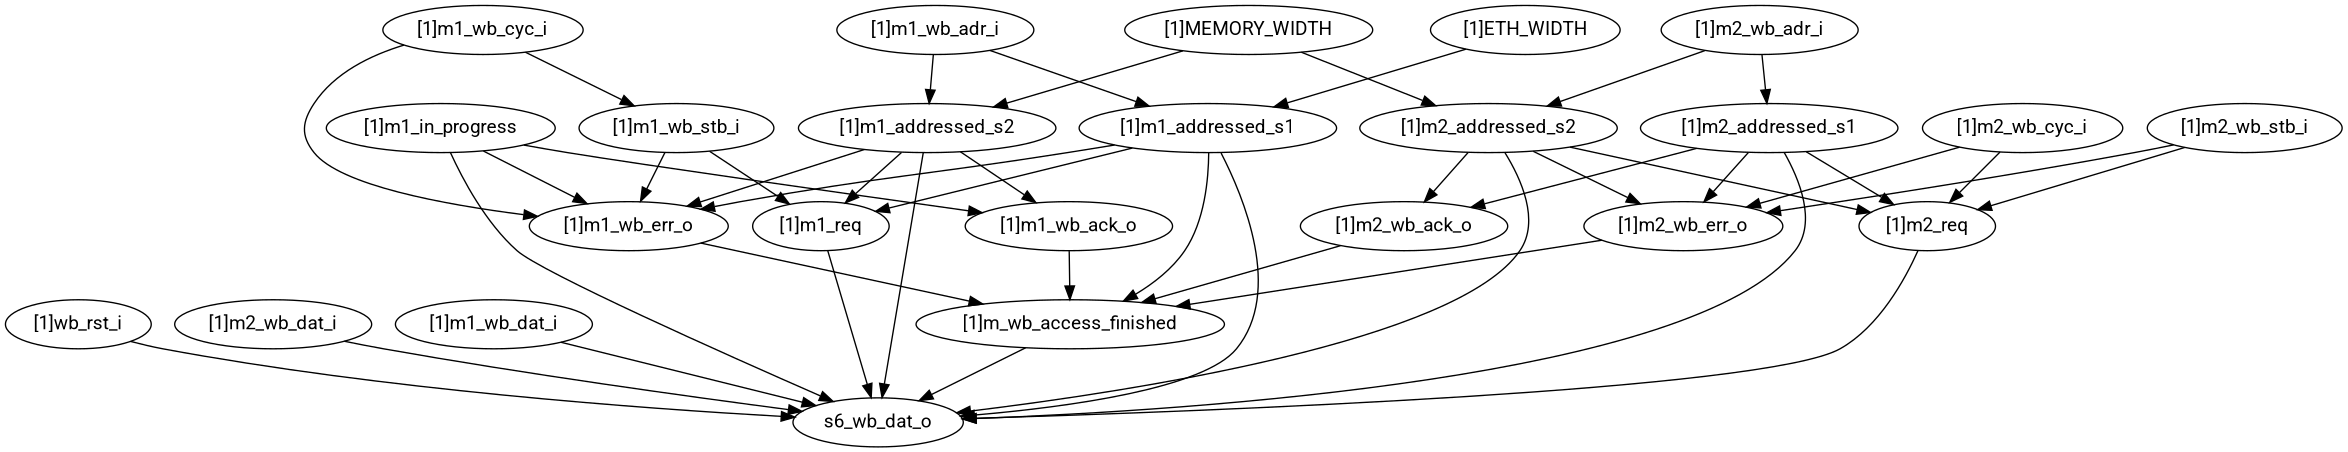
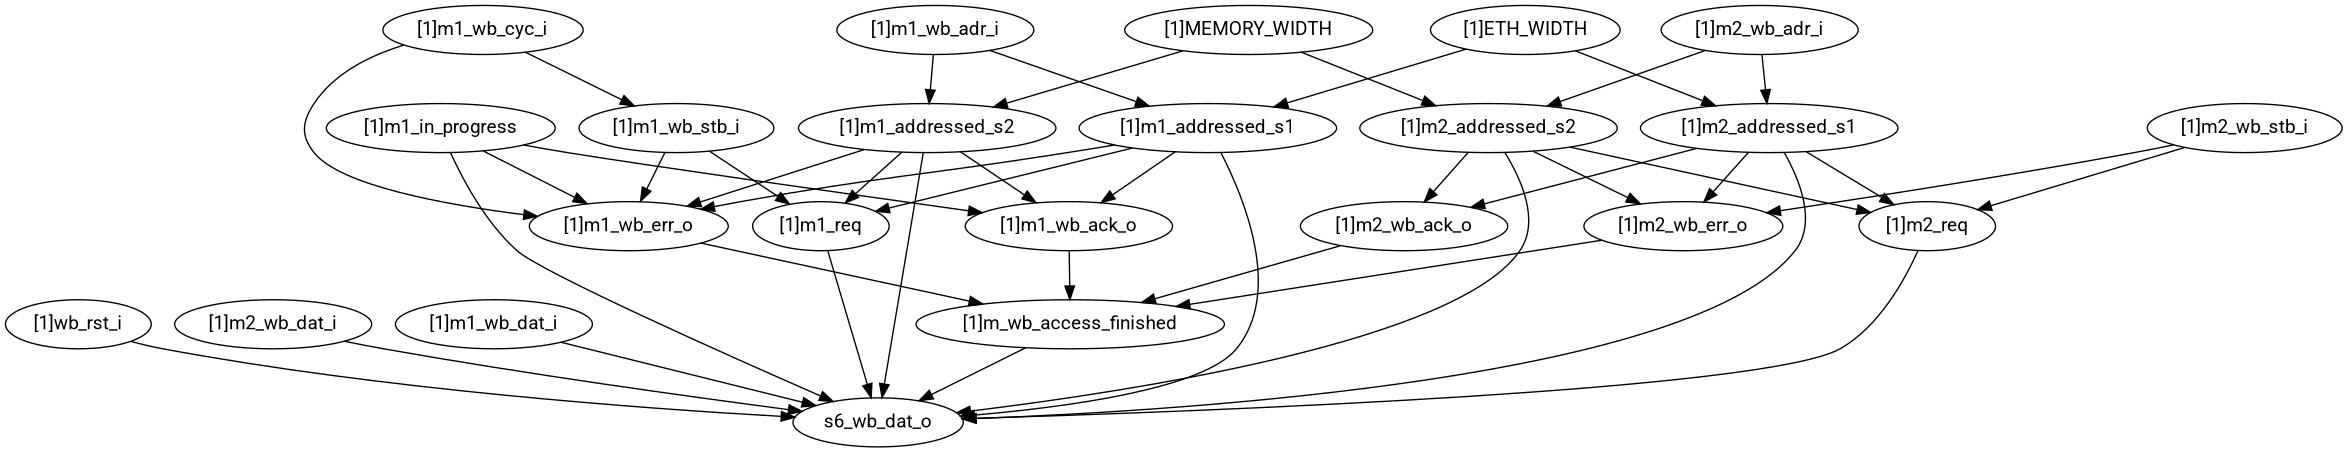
none -> (1648, 79)
(2023, 128) -> none
(1193, 235) -> (1144, 173)
